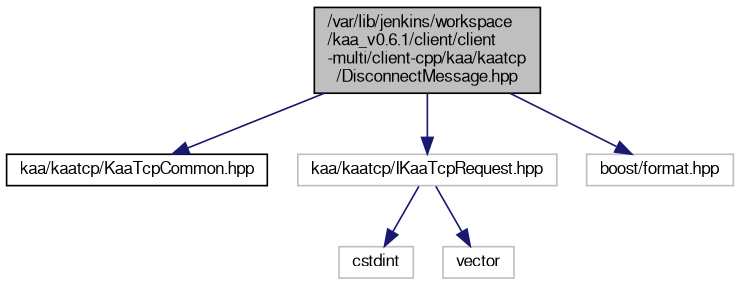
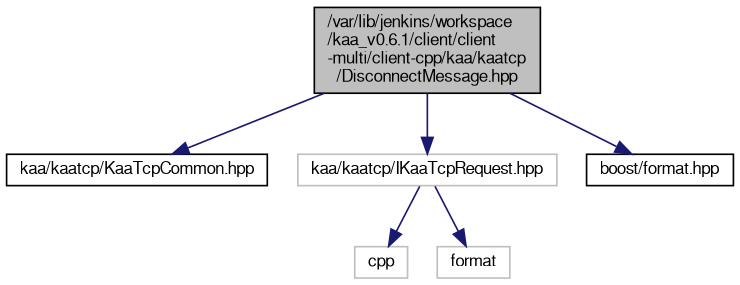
(660, 170) -> (660, 170)
(376, 262) -> (381, 262)
(478, 262) -> (474, 262)
